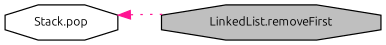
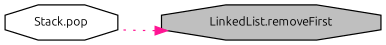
(149, 14) -> (137, 30)
